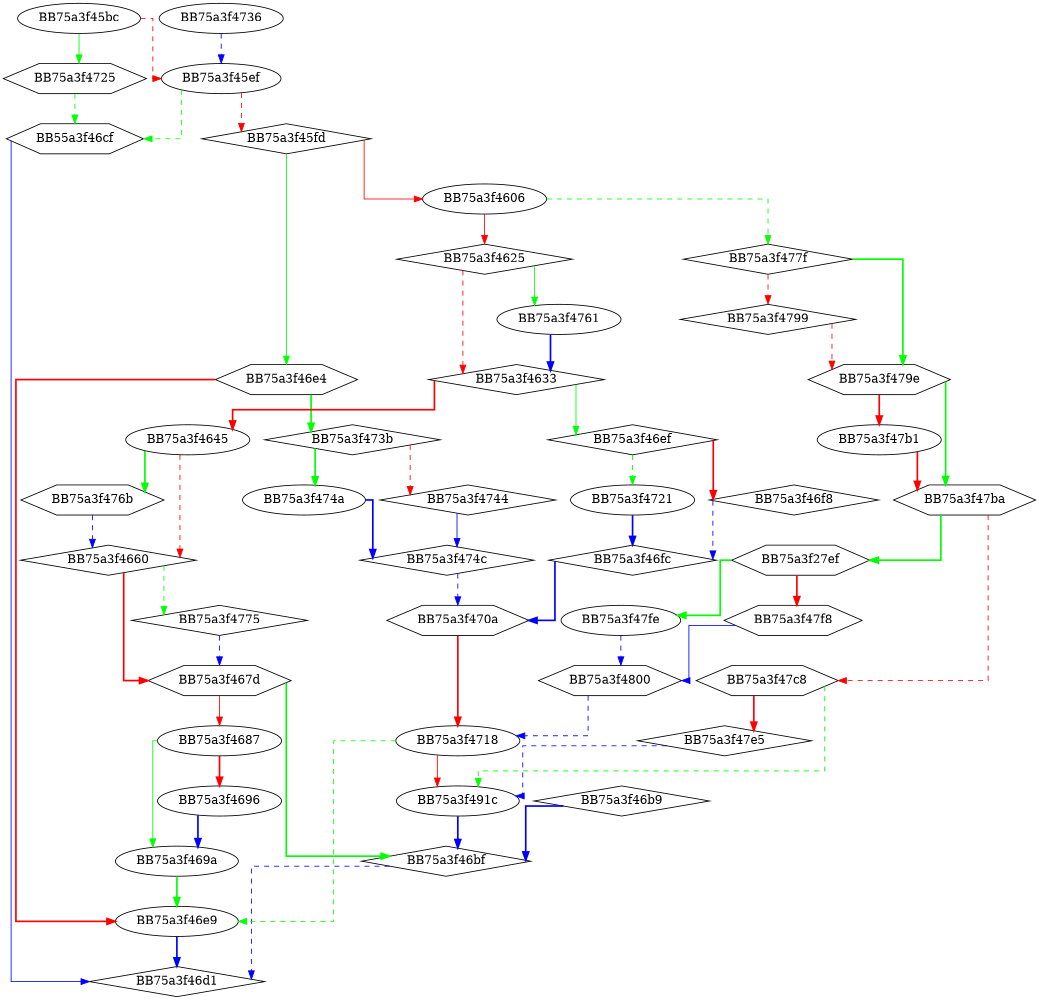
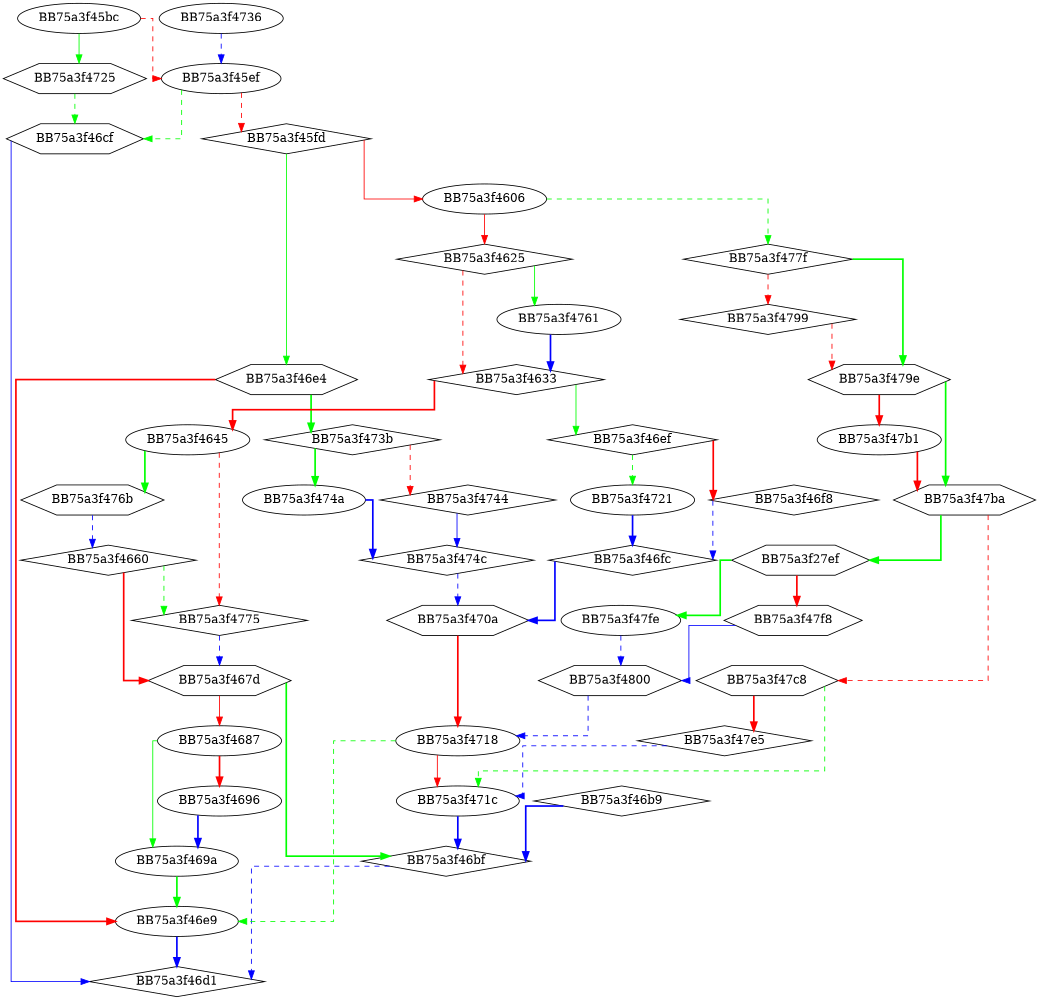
(75, 139) -> (75, 139)
(180, 502) -> (219, 525)
(458, 801) -> (458, 801)
